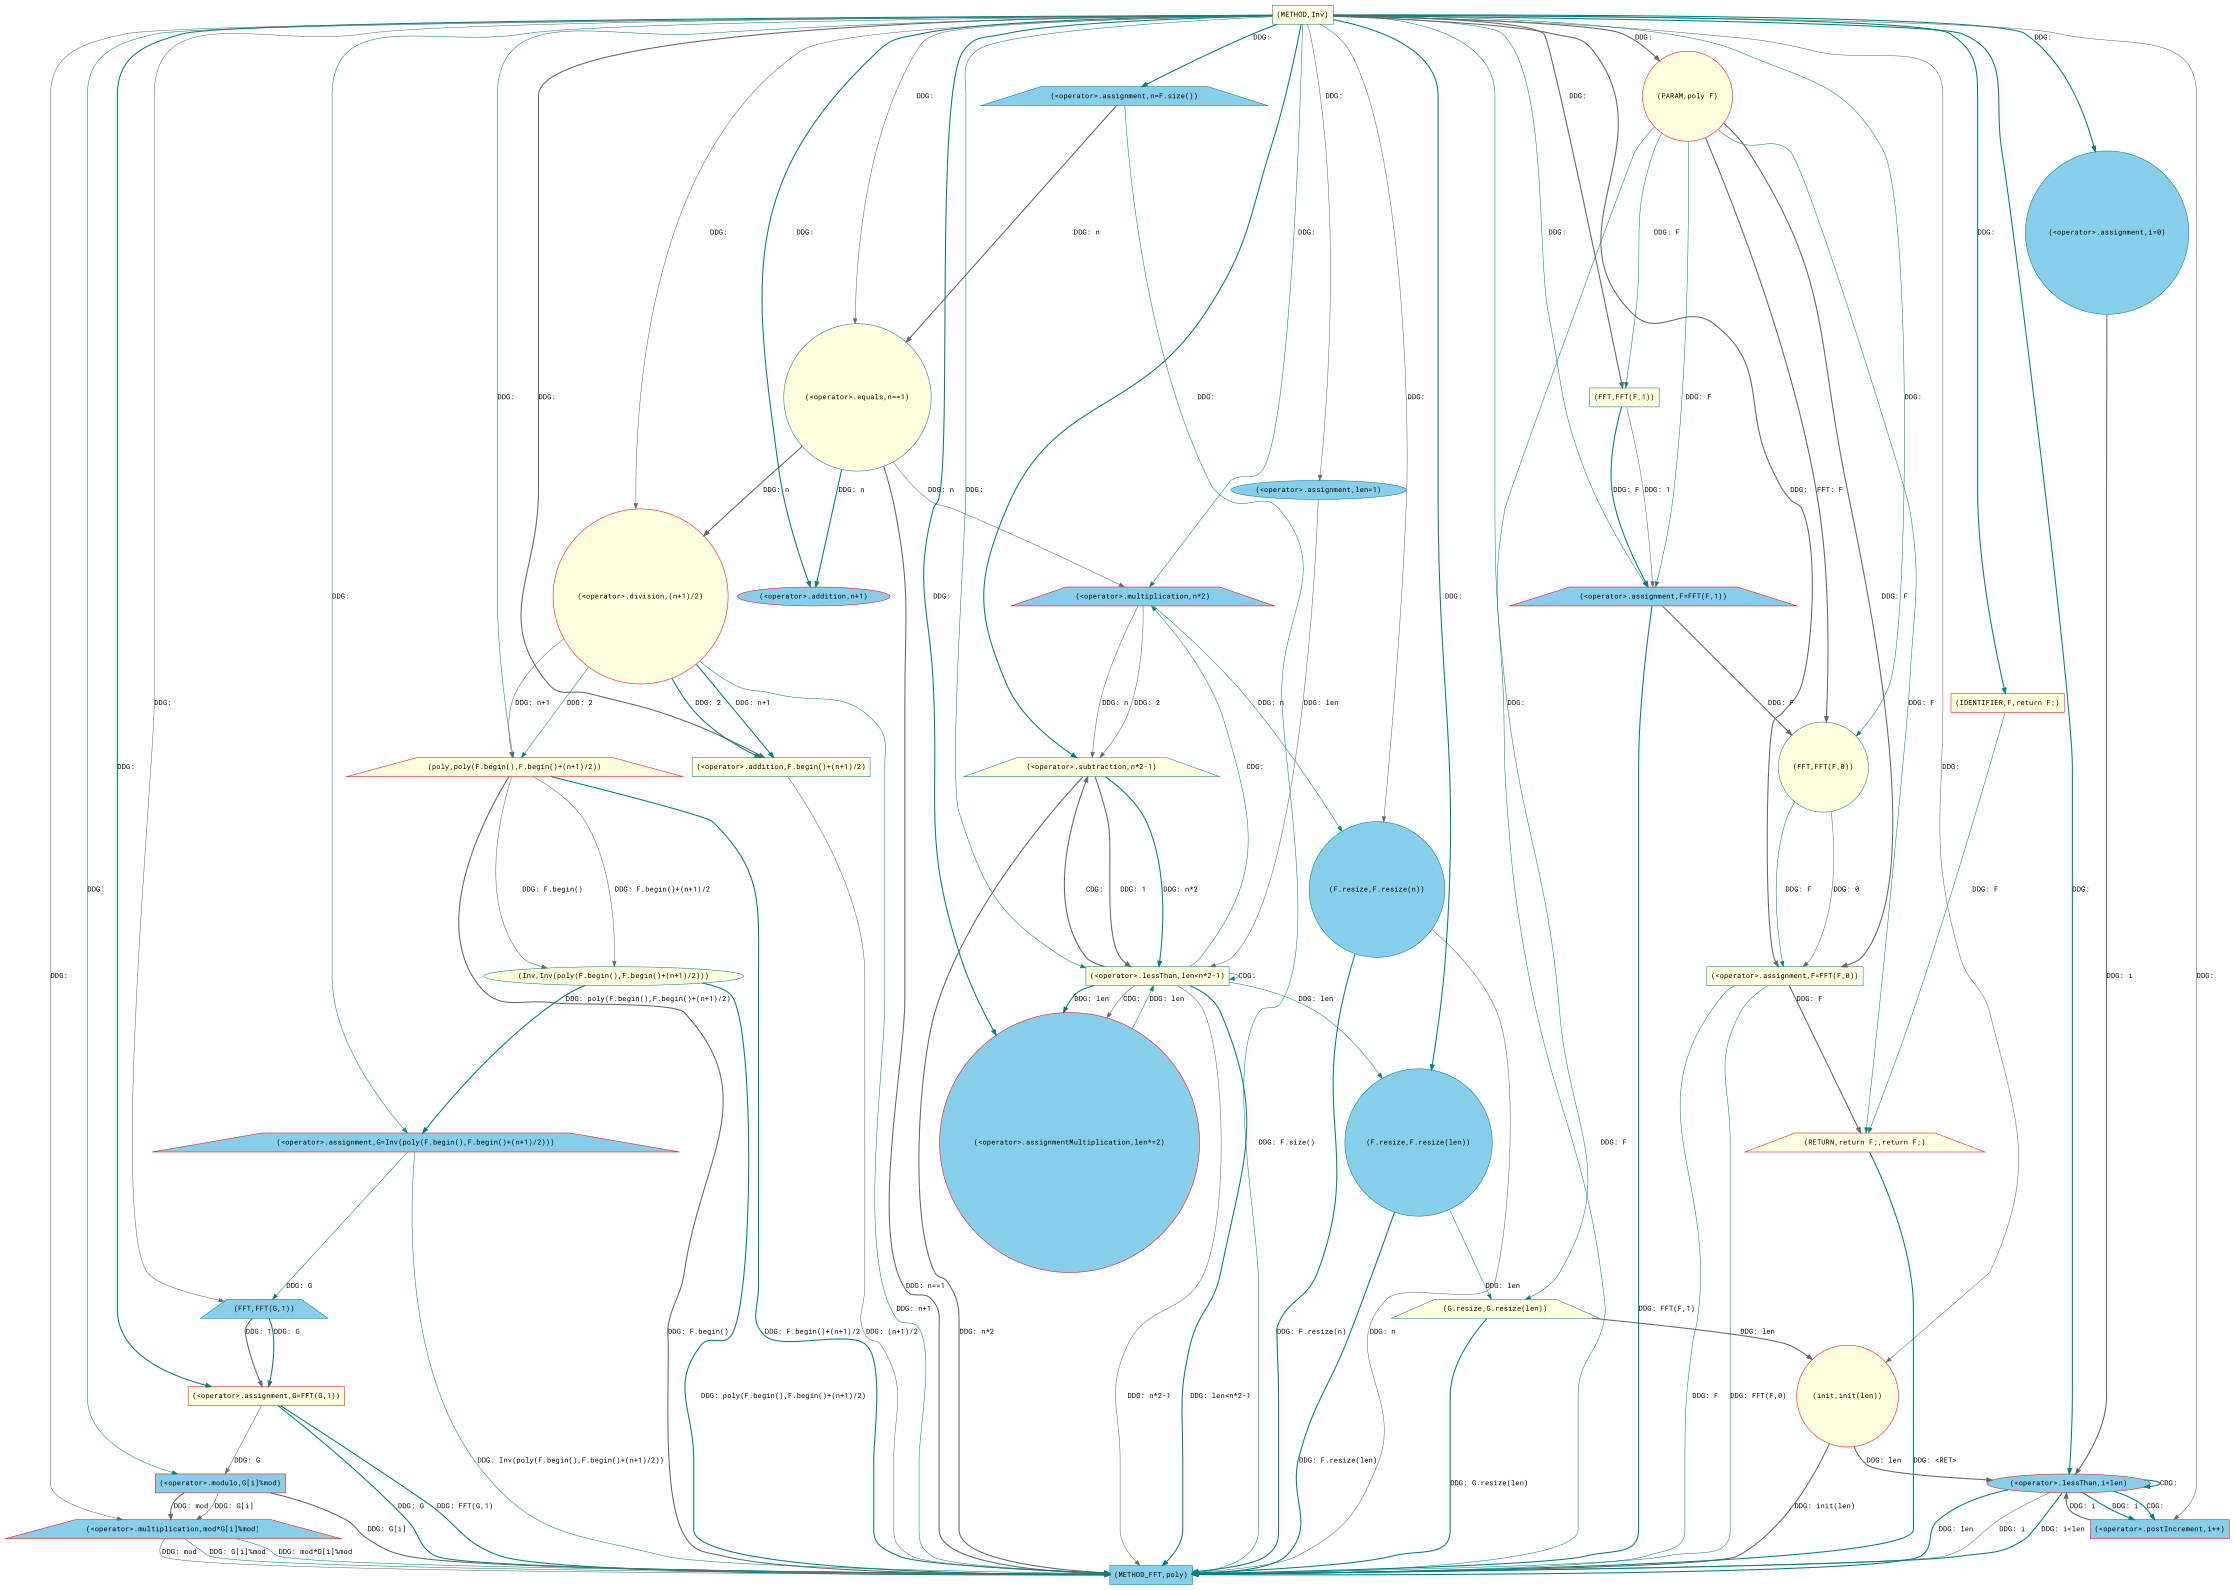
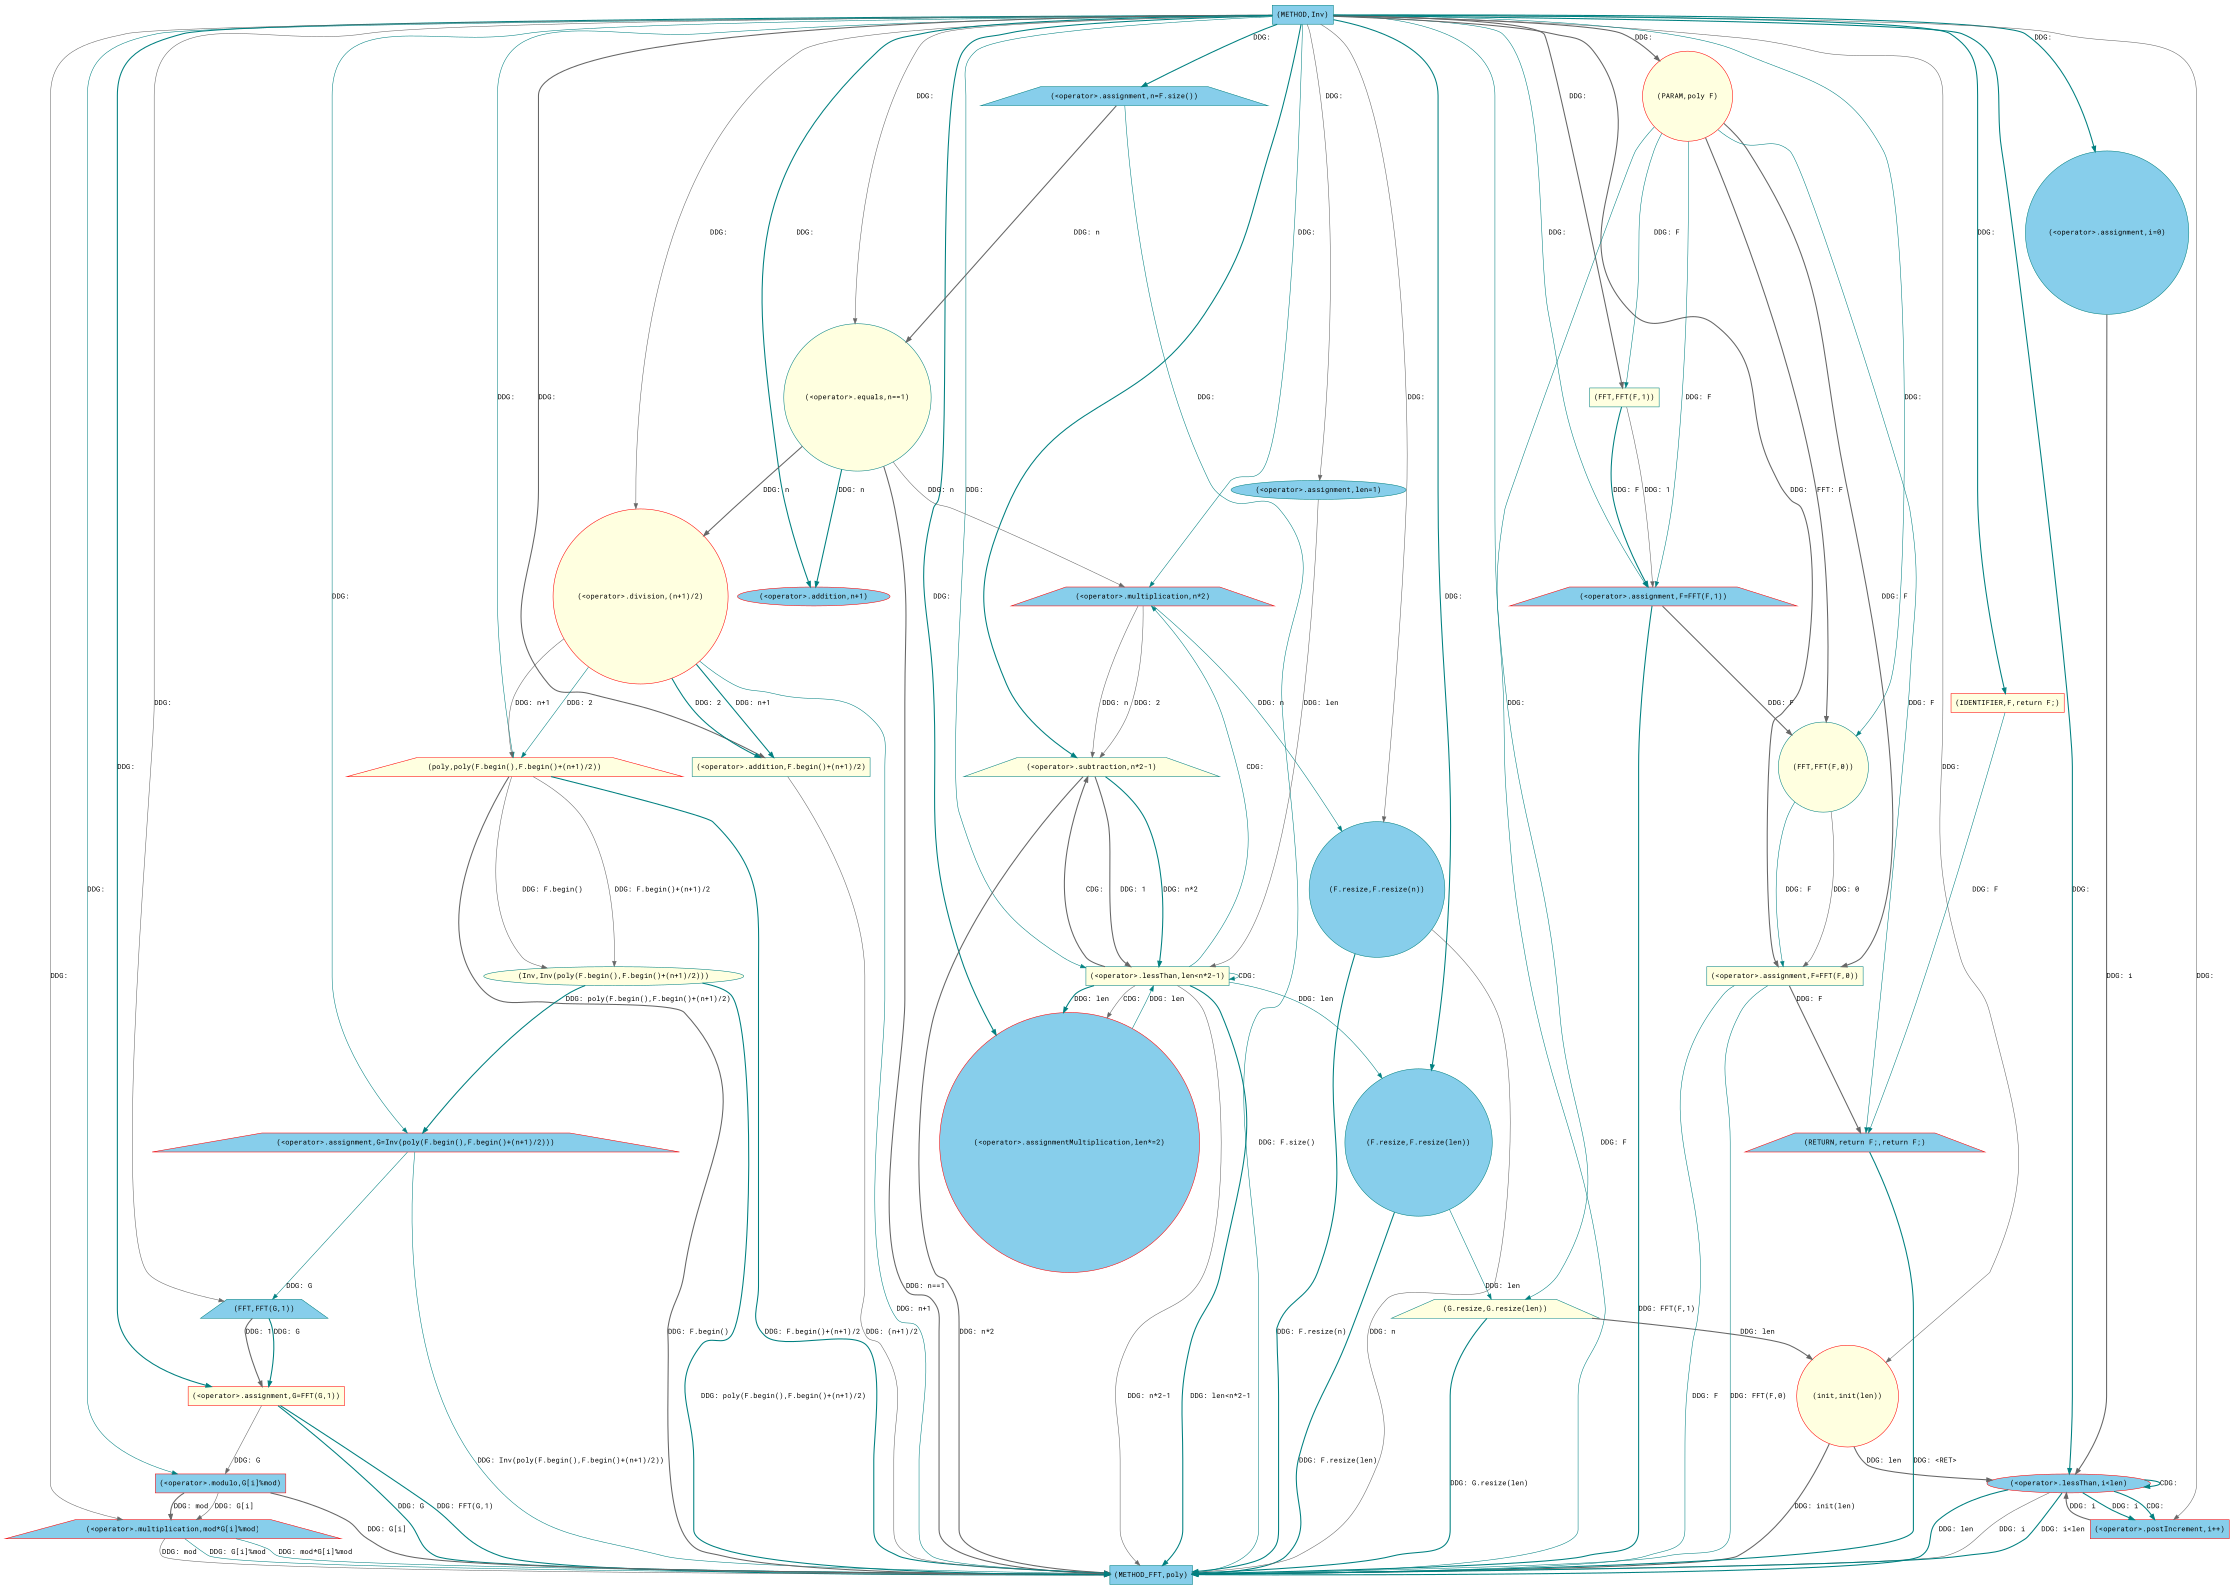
(1303, 15) -> (1303, 15)
(1865, 1142) -> (1865, 1142)
